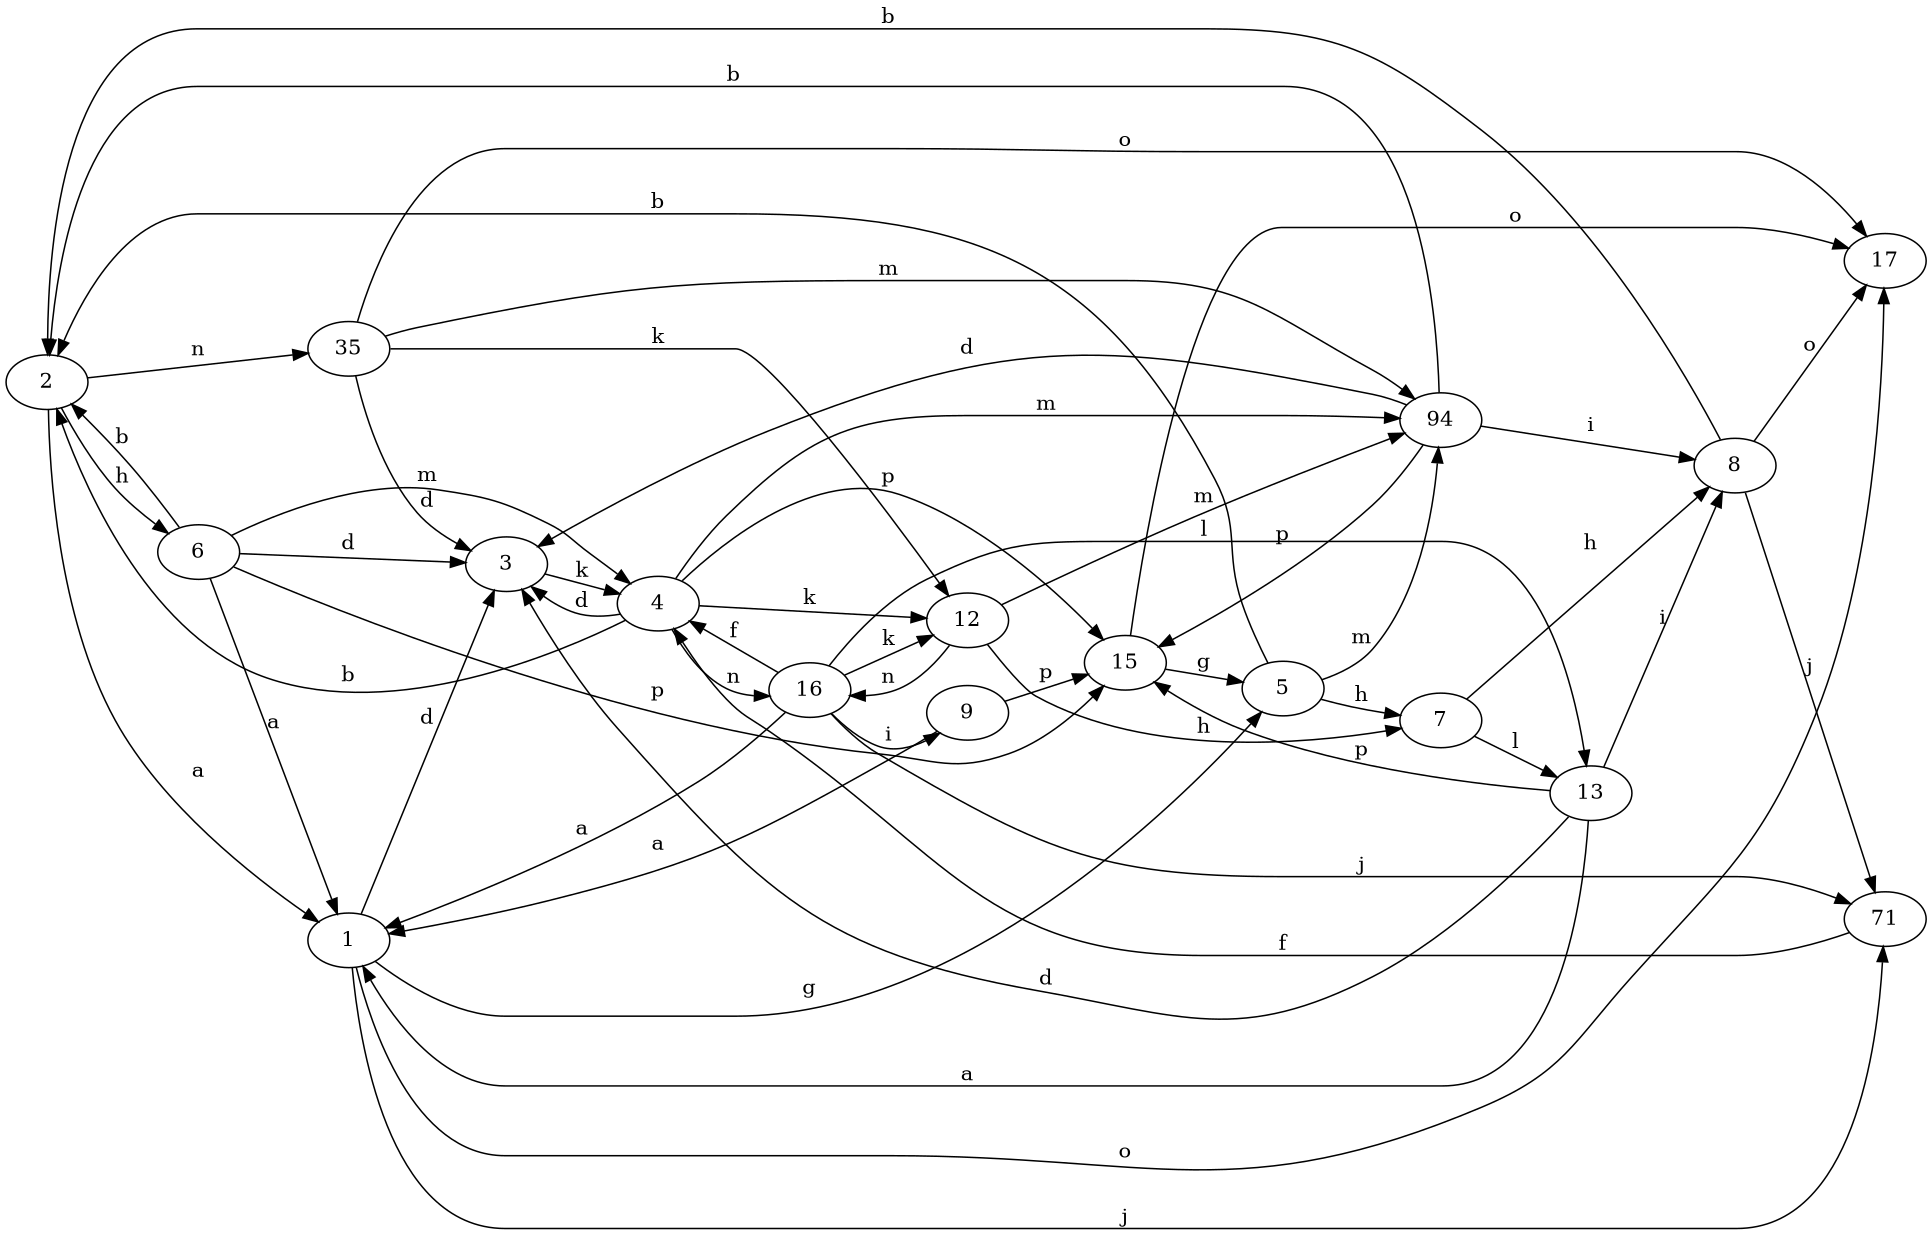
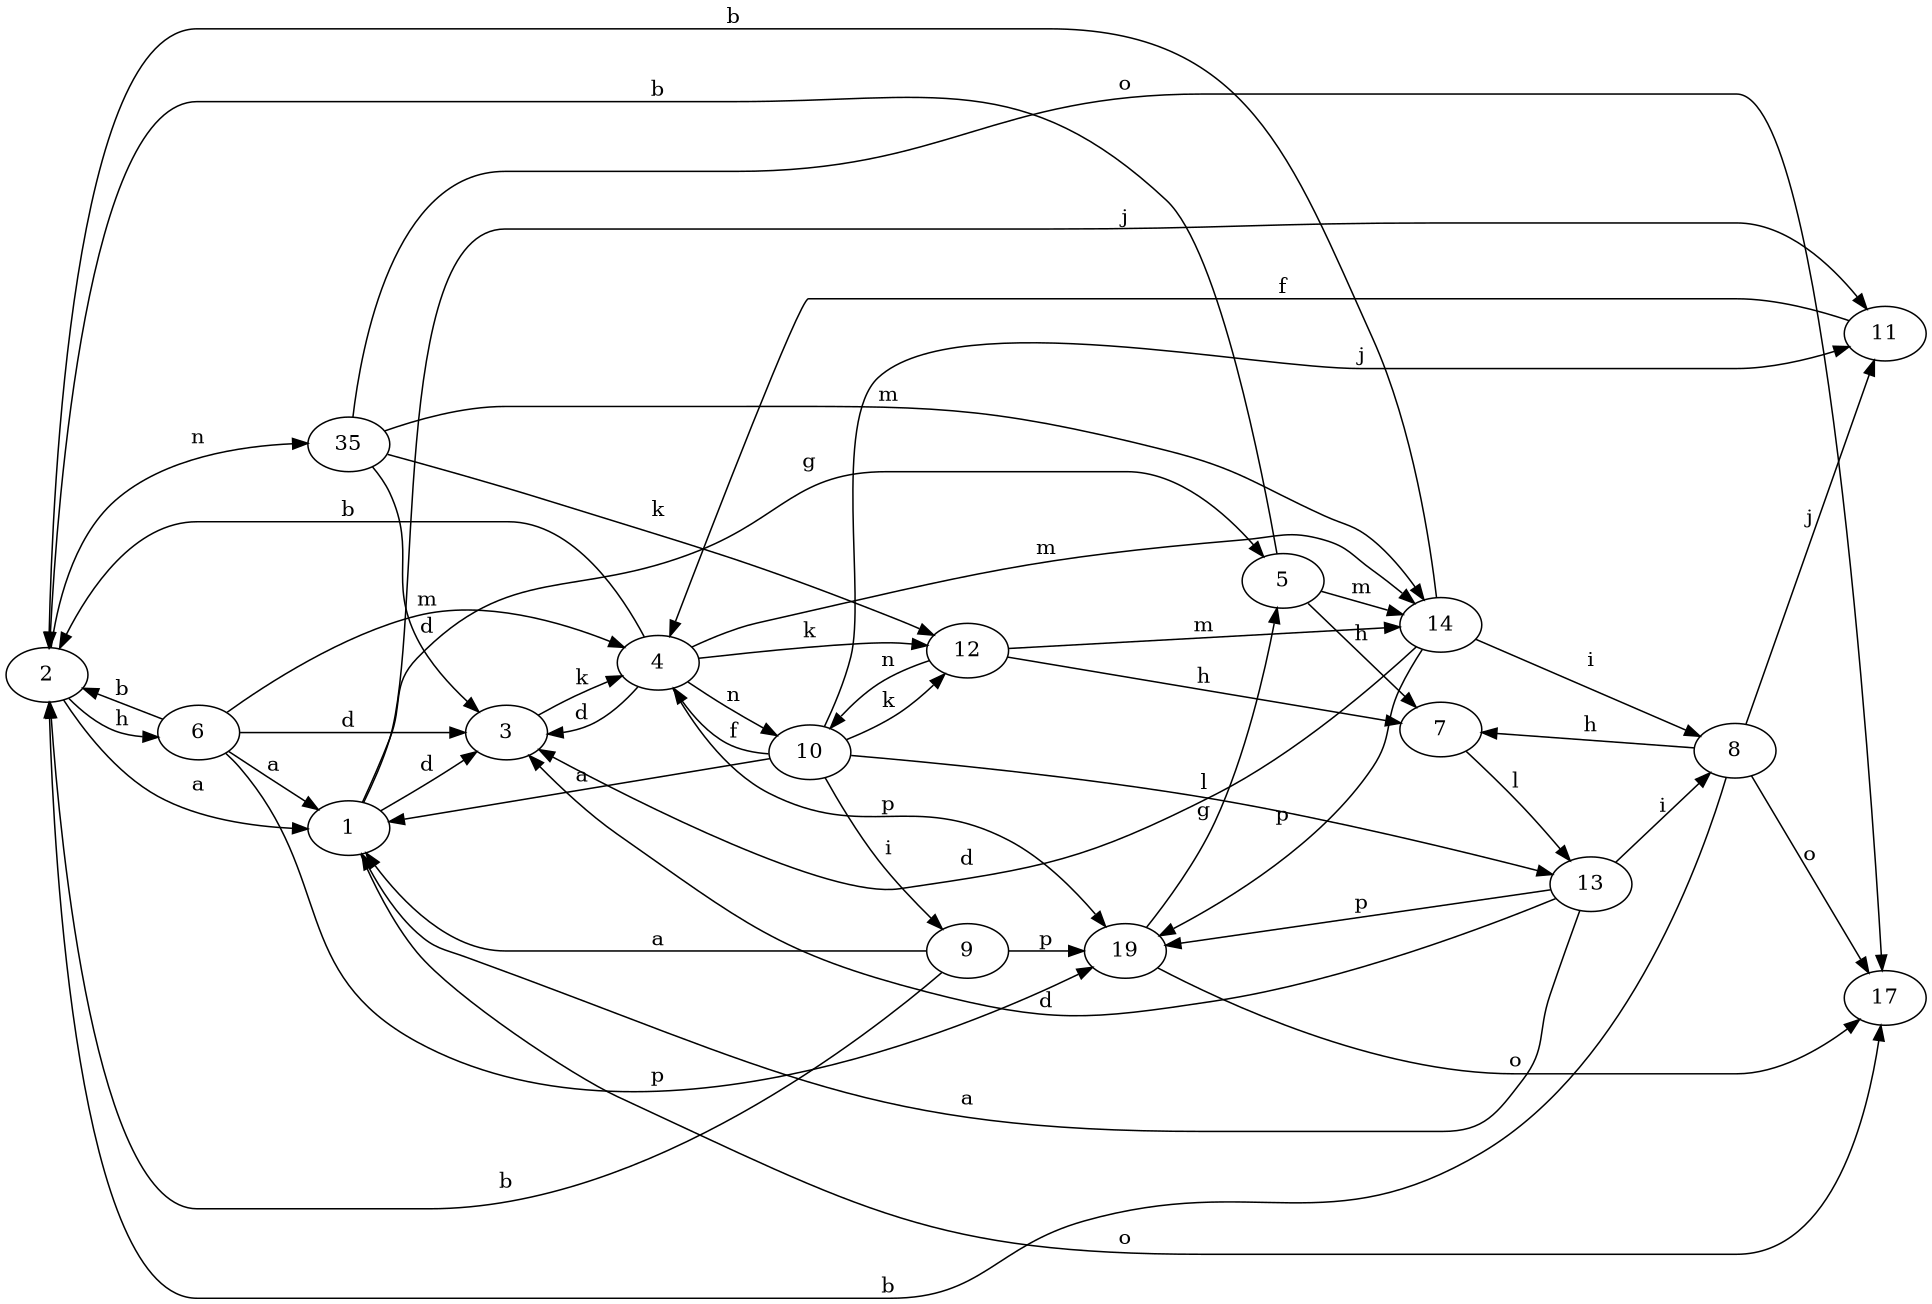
(1441, 420) -> (1441, 625)
(1582, 598) -> (1595, 741)
(1125, 663) -> (1125, 951)
(810, 690) -> (810, 752)
(1885, 919) -> (1885, 334)
none -> (335, 1209)
